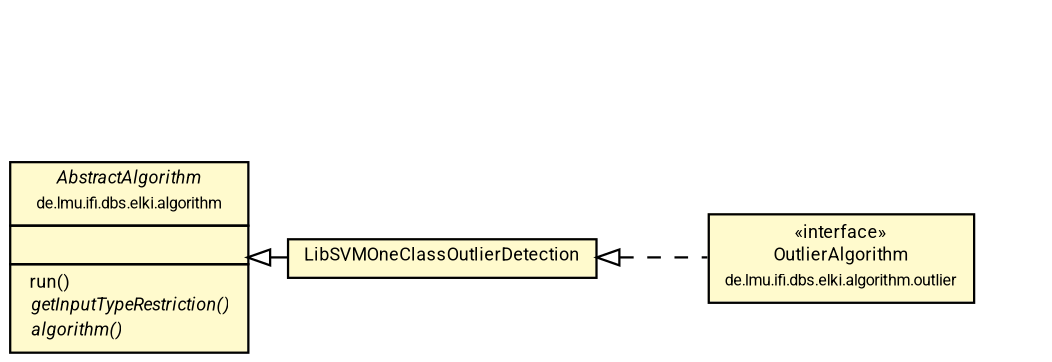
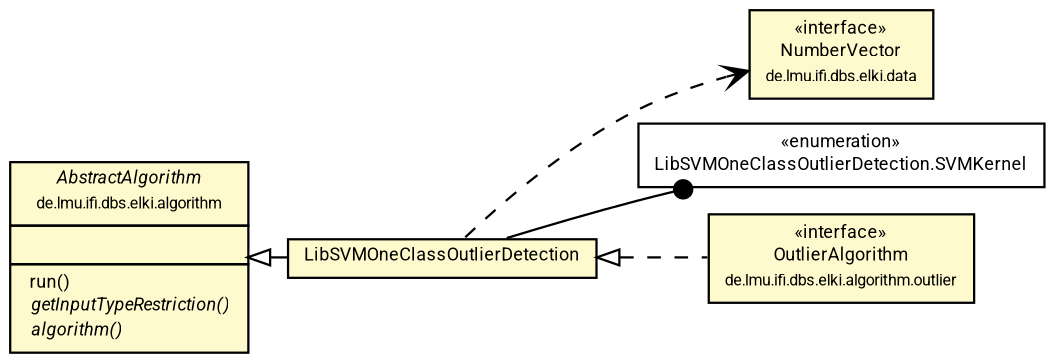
none -> (840, 53)
none -> (840, 155)
